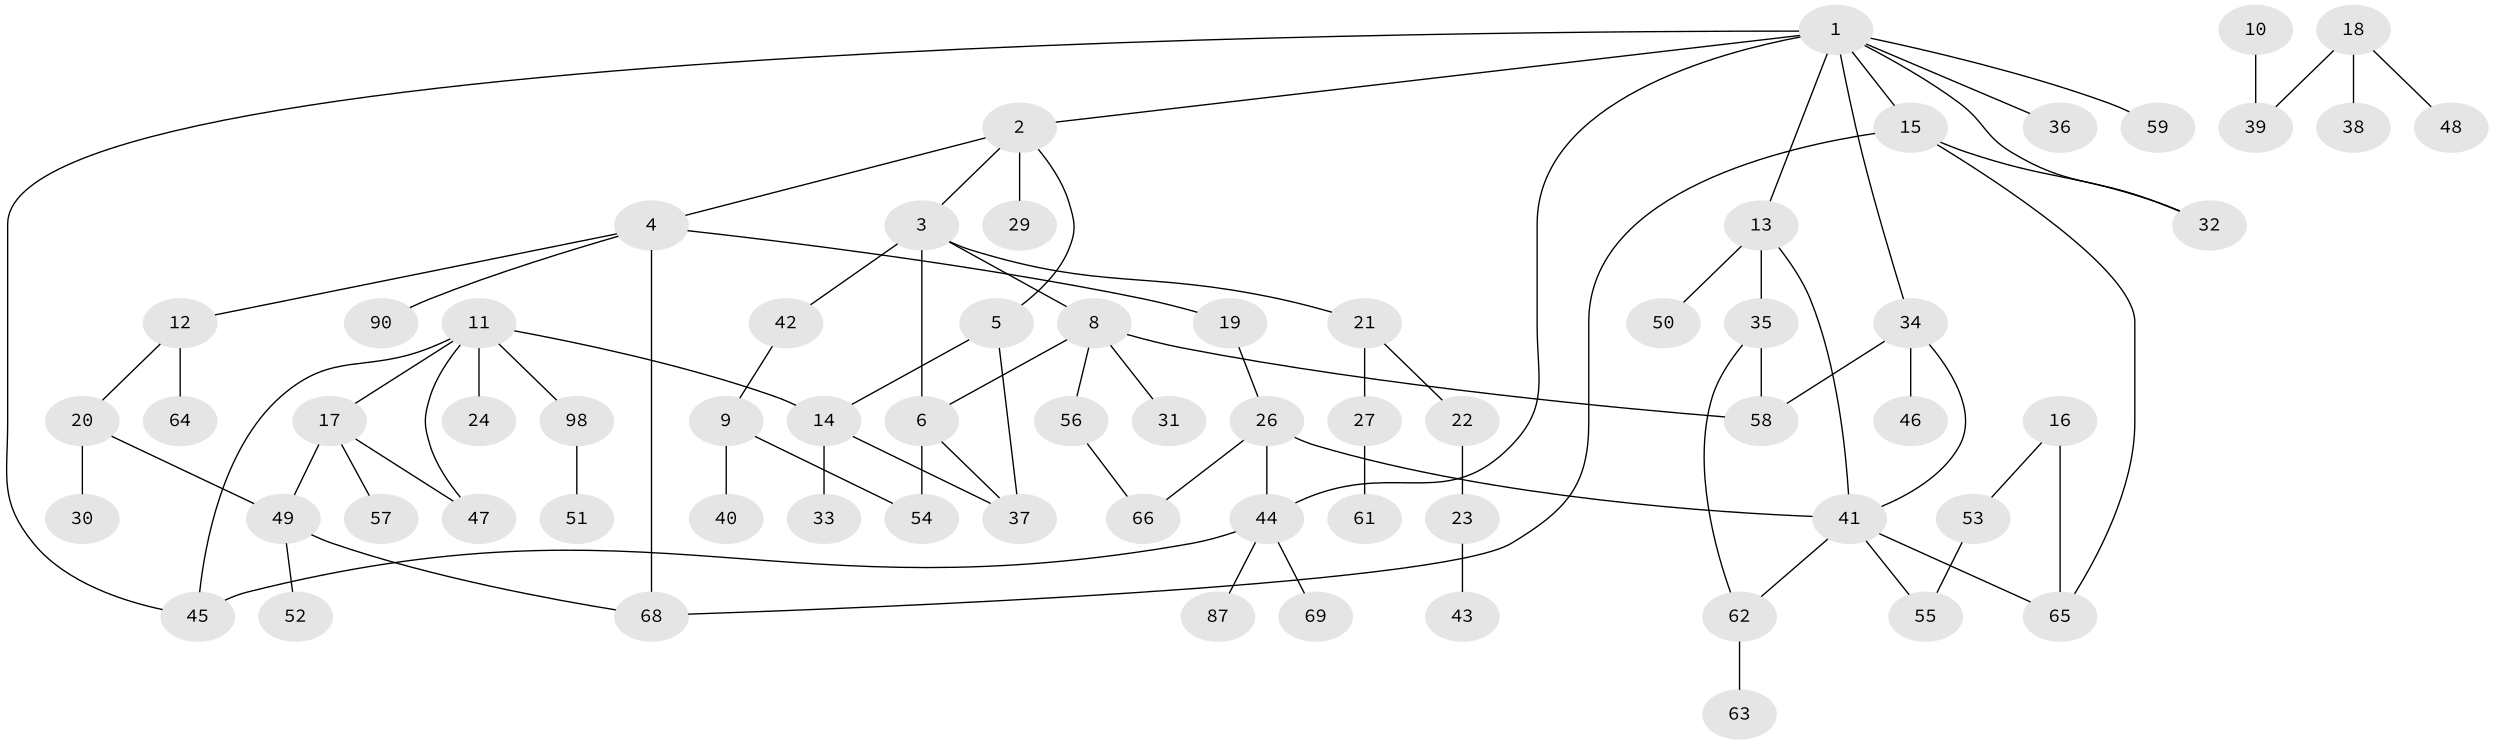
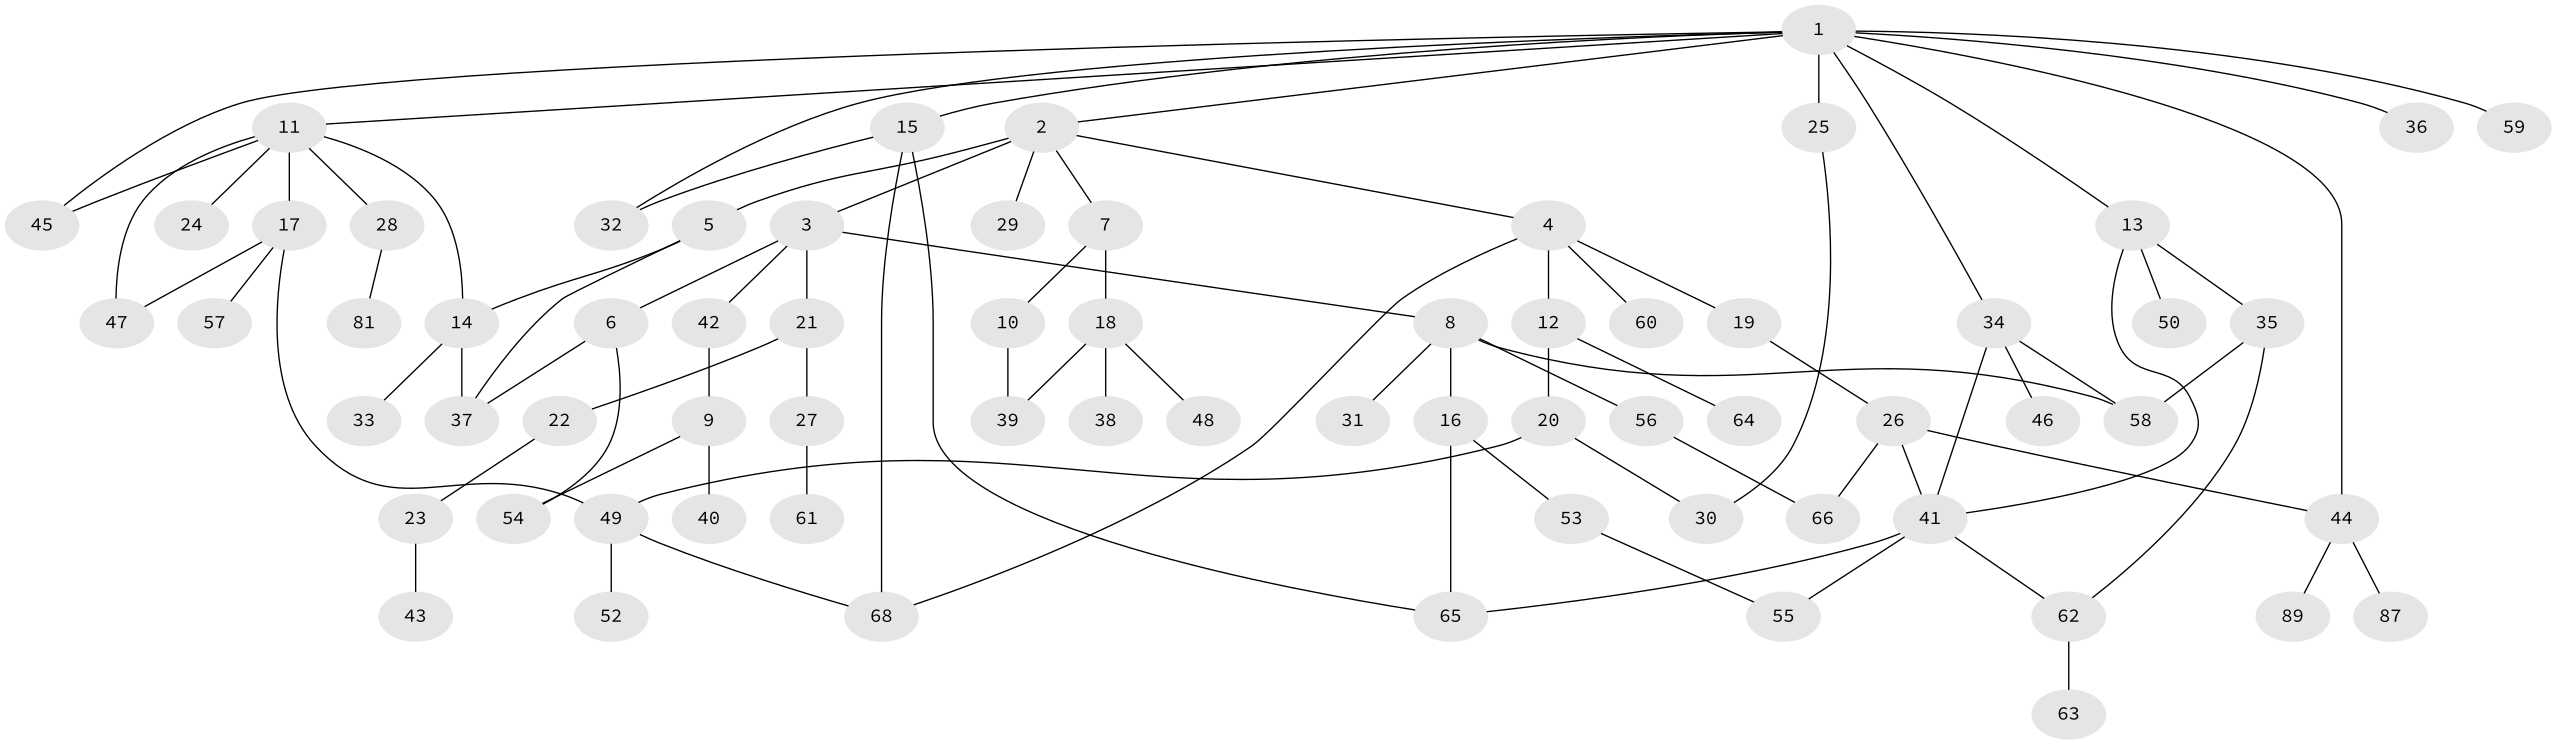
none -> (1127, 74)
none -> (1819, 128)
none -> (1106, 225)
(381, 323) -> (1646, 323)
(1011, 370) -> (1451, 372)
(577, 421) -> (387, 225)
(577, 519) -> (364, 323)
(729, 558) -> none
(1316, 617) -> (2293, 617)
